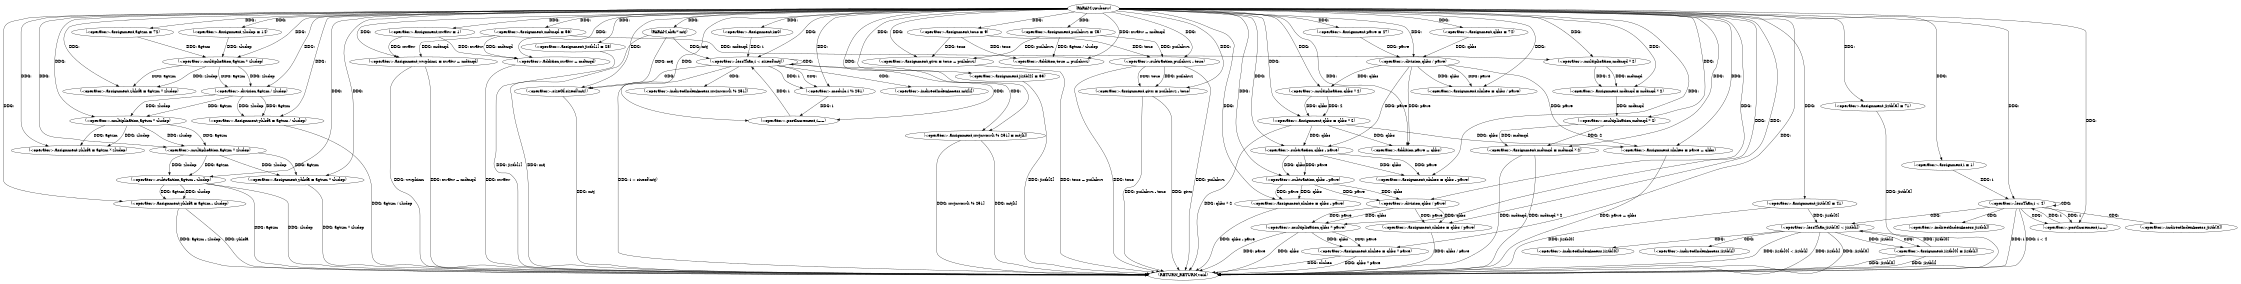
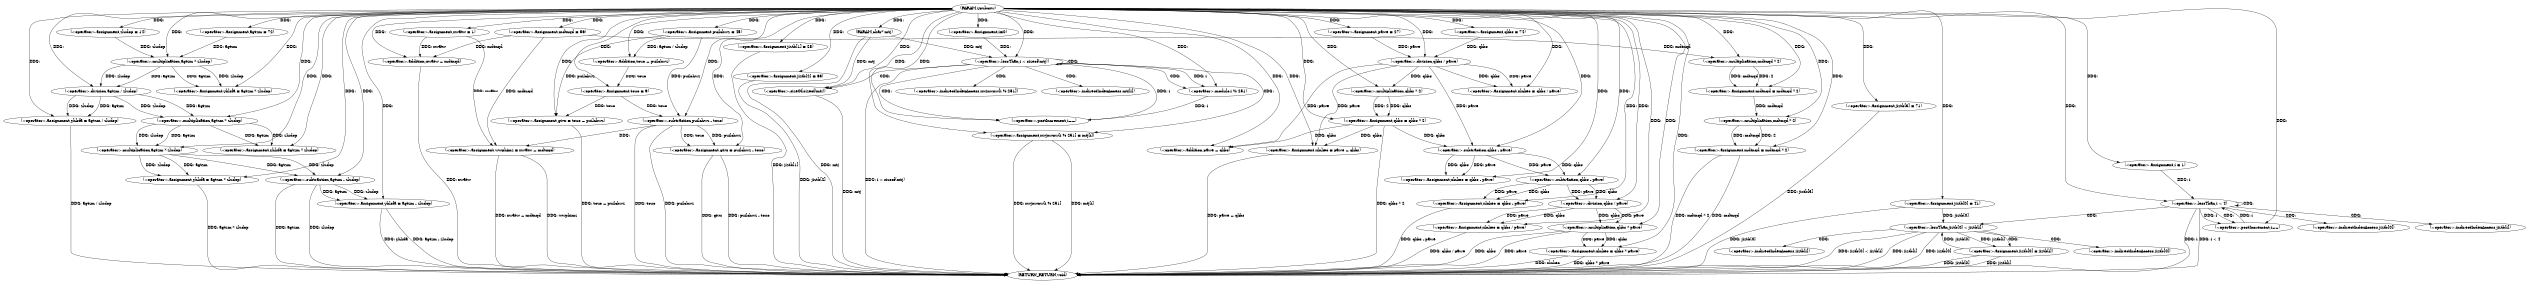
(572, 16) -> (592, 135)
(1142, 32) -> (640, 32)
(757, 47) -> (1006, 47)
(986, 50) -> (624, 75)
